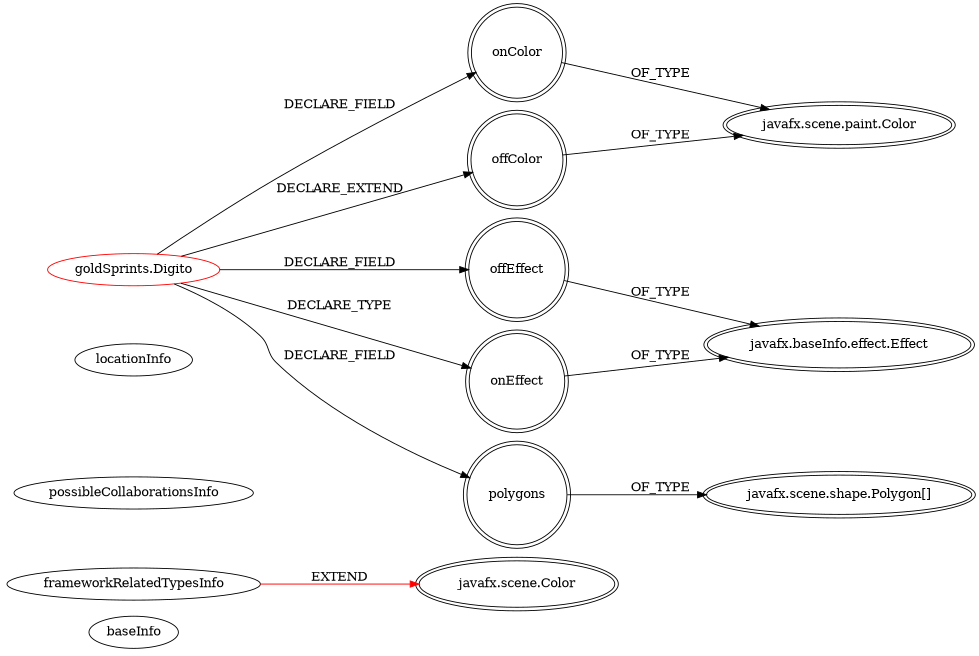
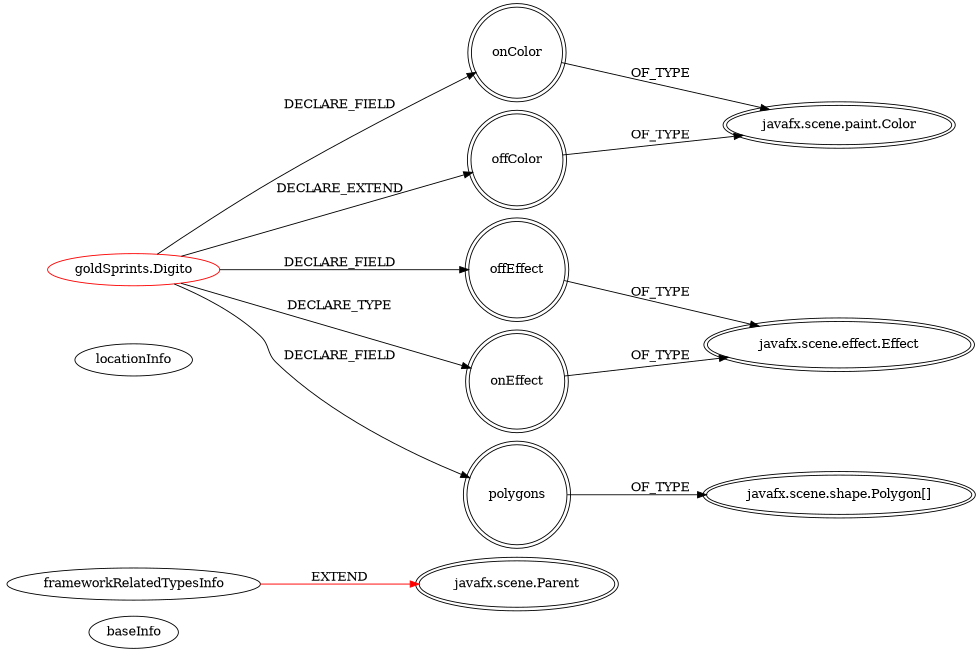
(839, 345) -> (839, 345)
(134, 493) -> none
(517, 584) -> (517, 584)
